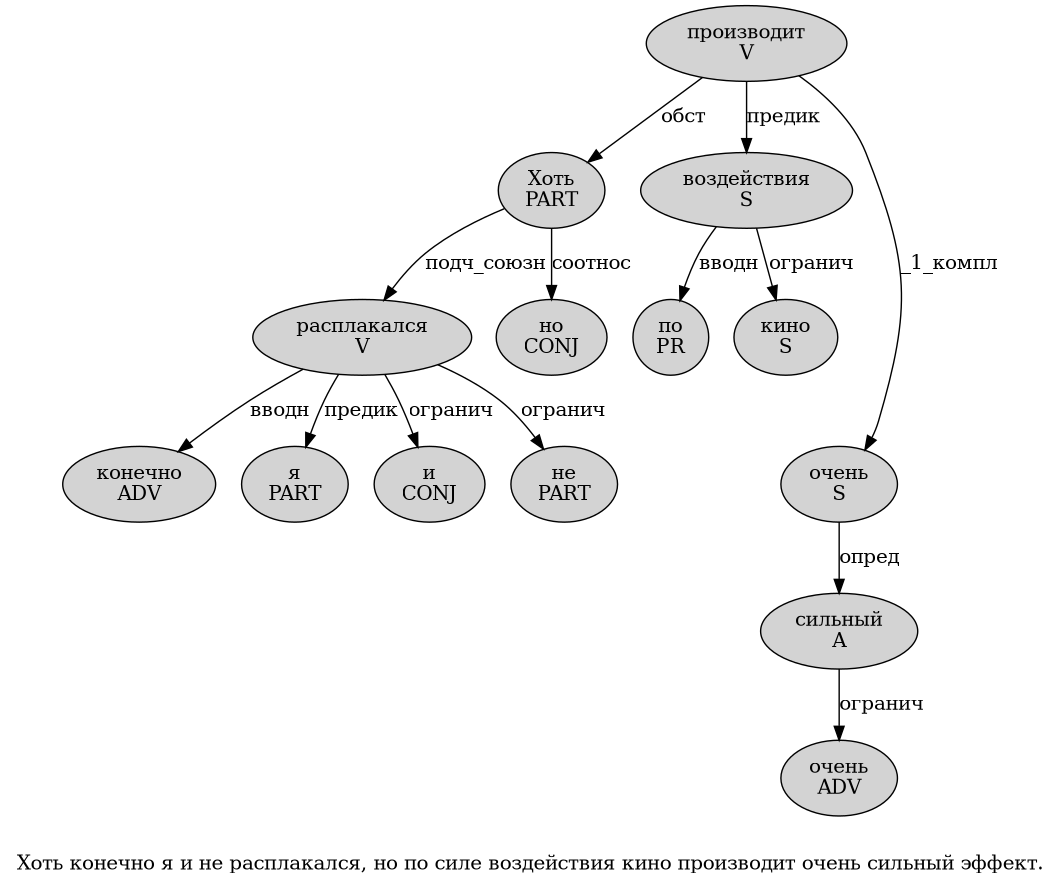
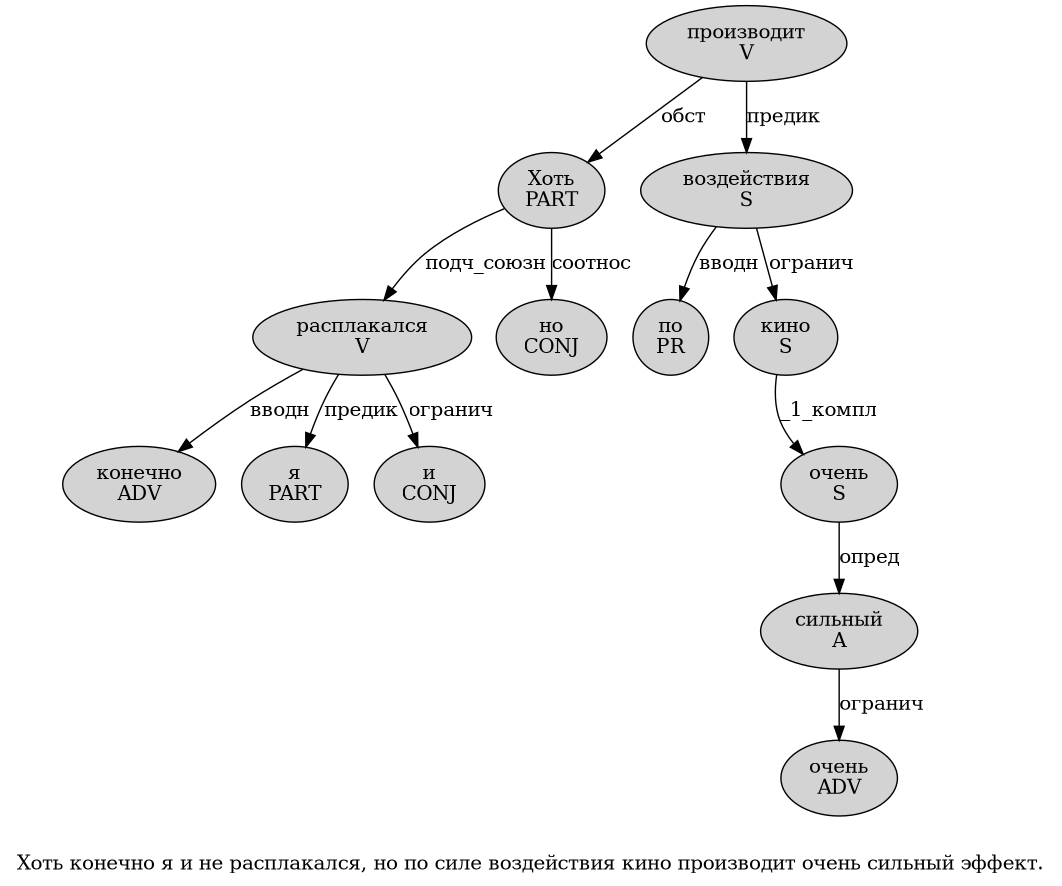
(895, 243) -> (777, 411)
(564, 484) -> none
